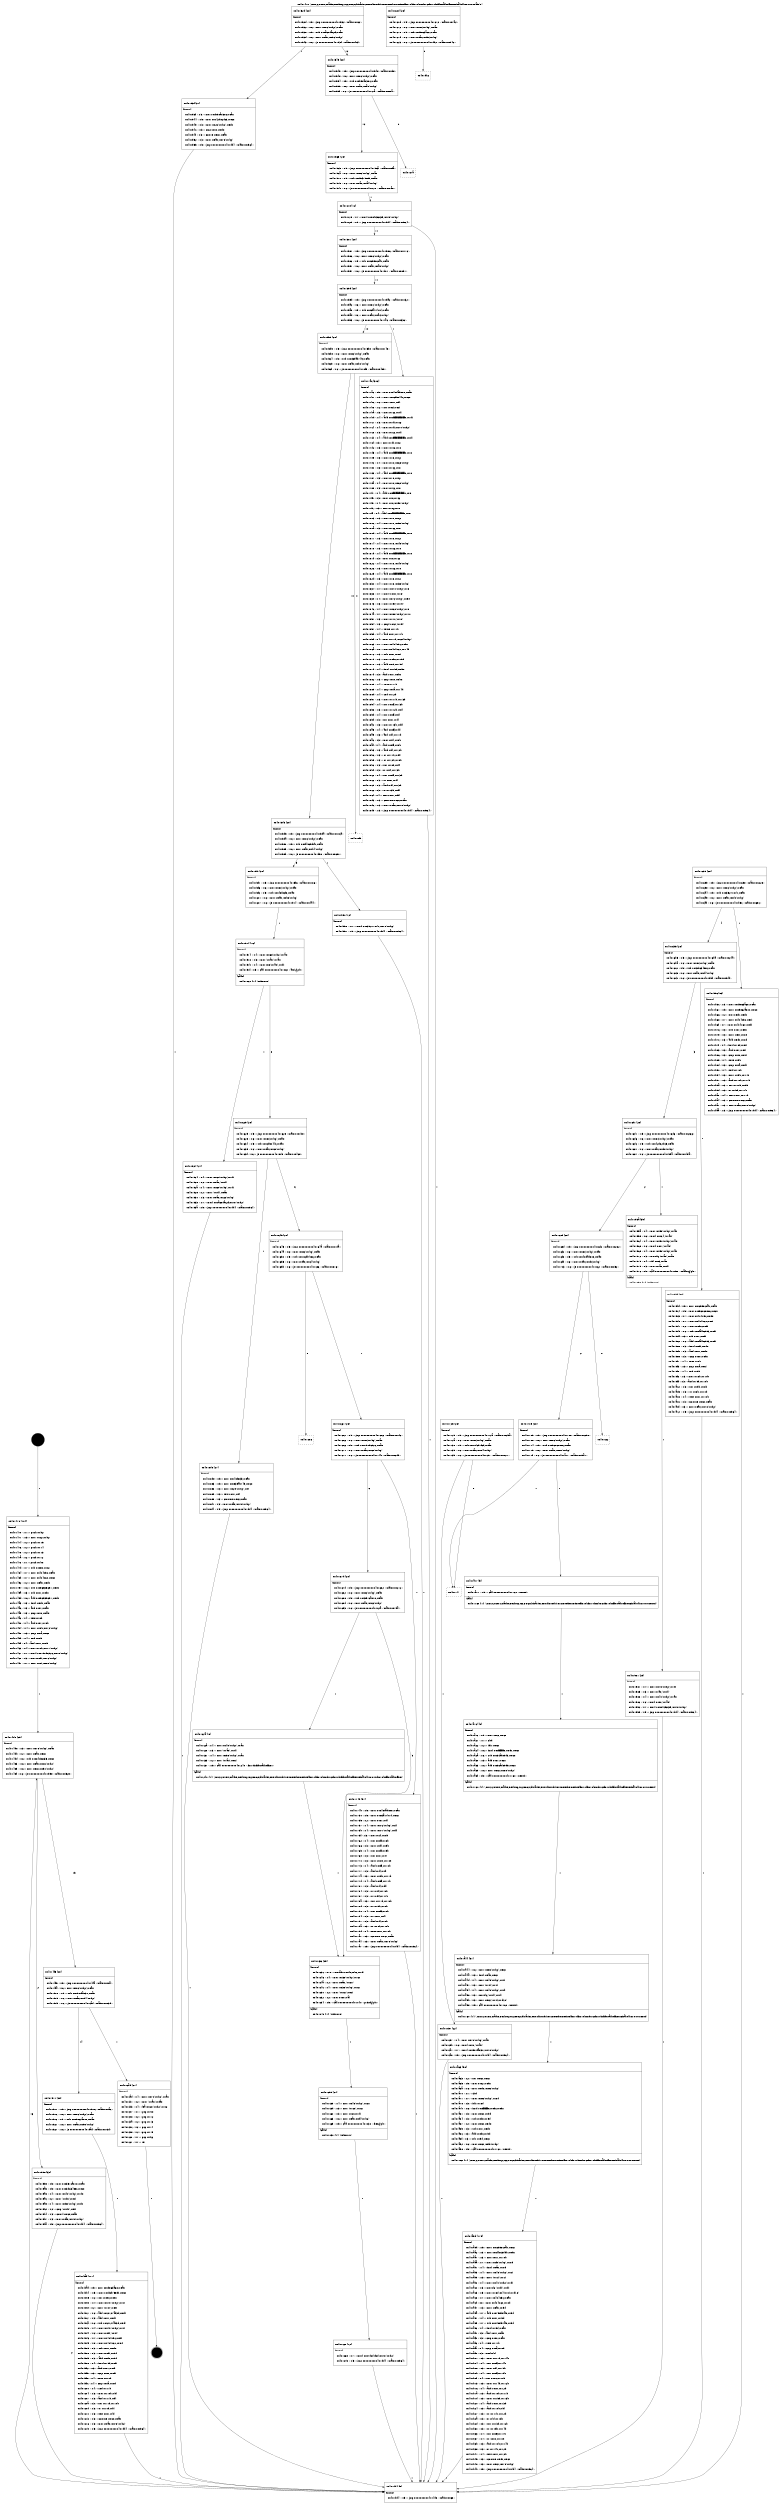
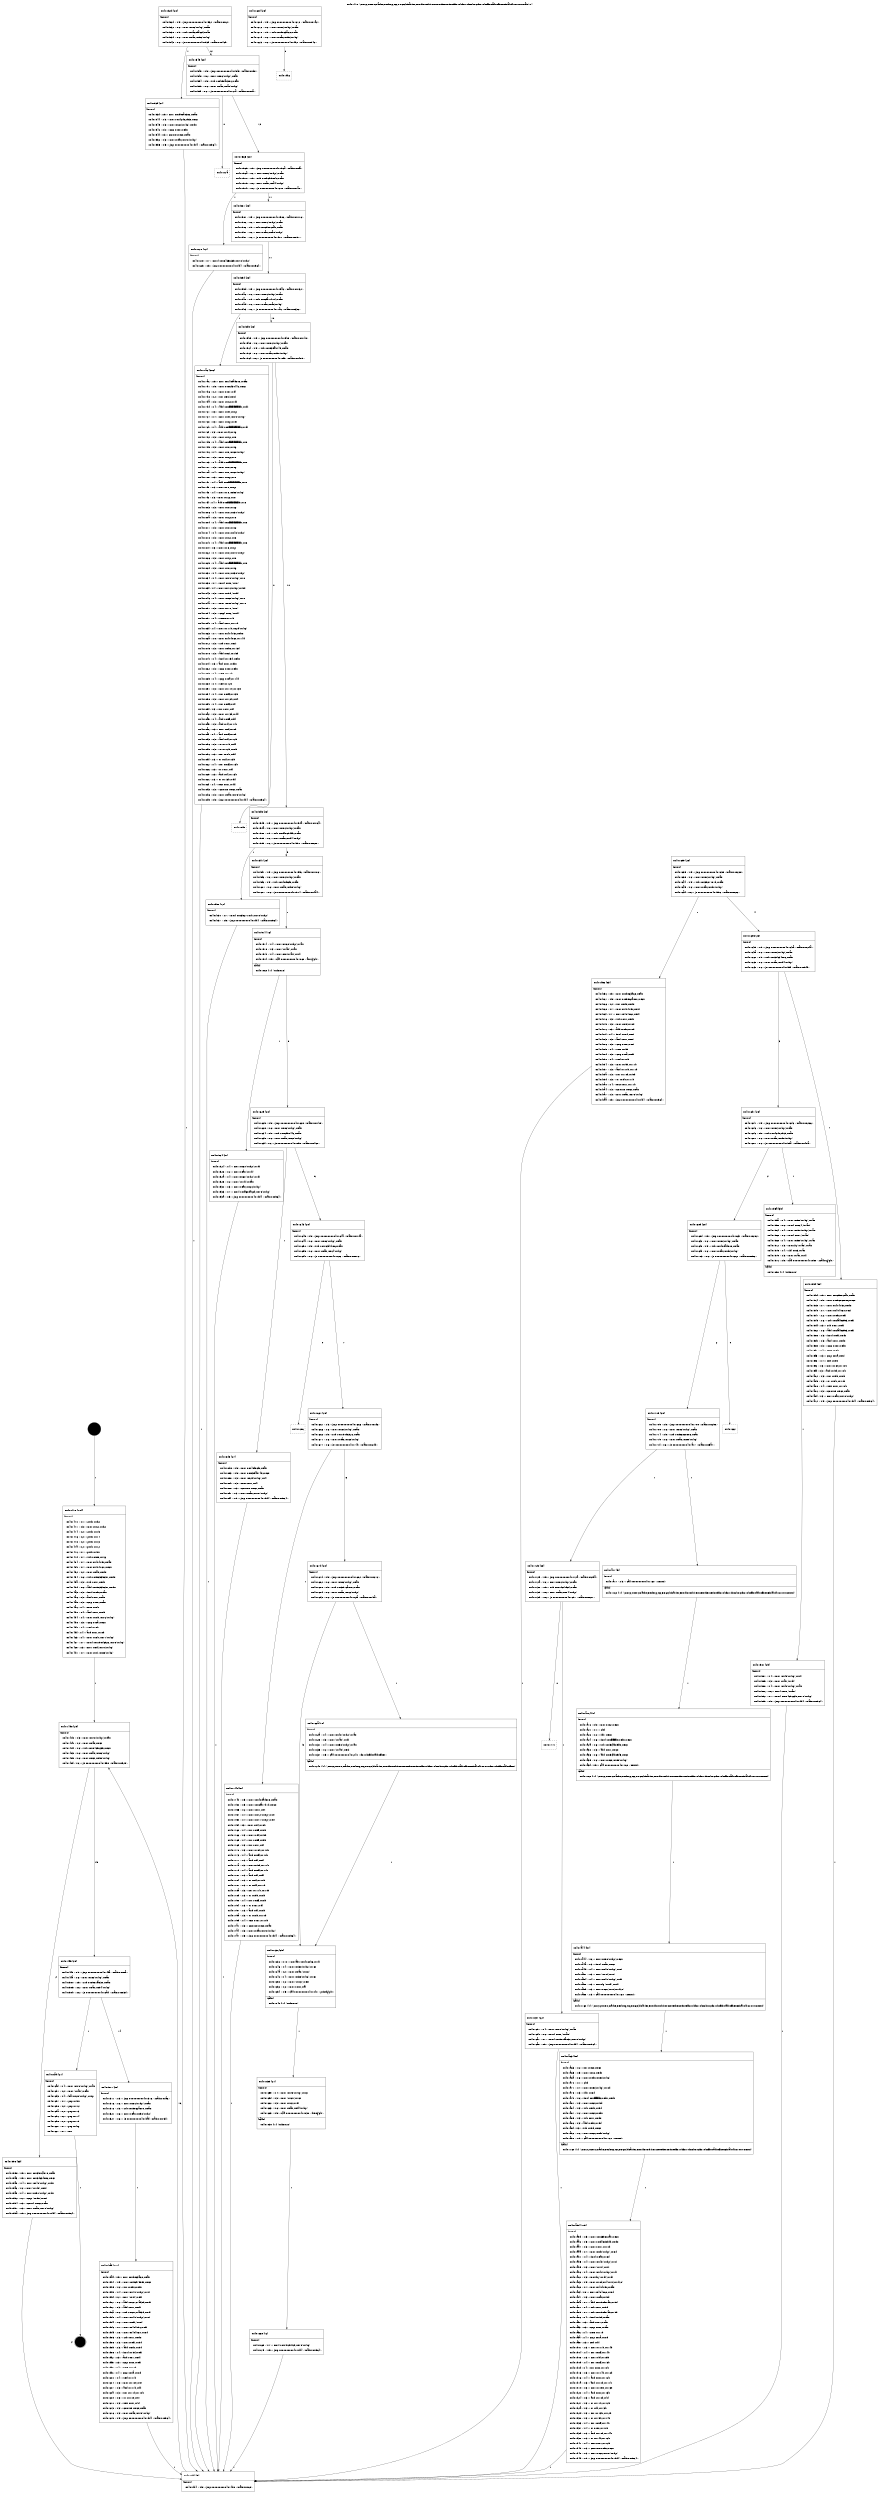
(374, 230) -> (268, 196)
(474, 1514) -> (606, 1499)
